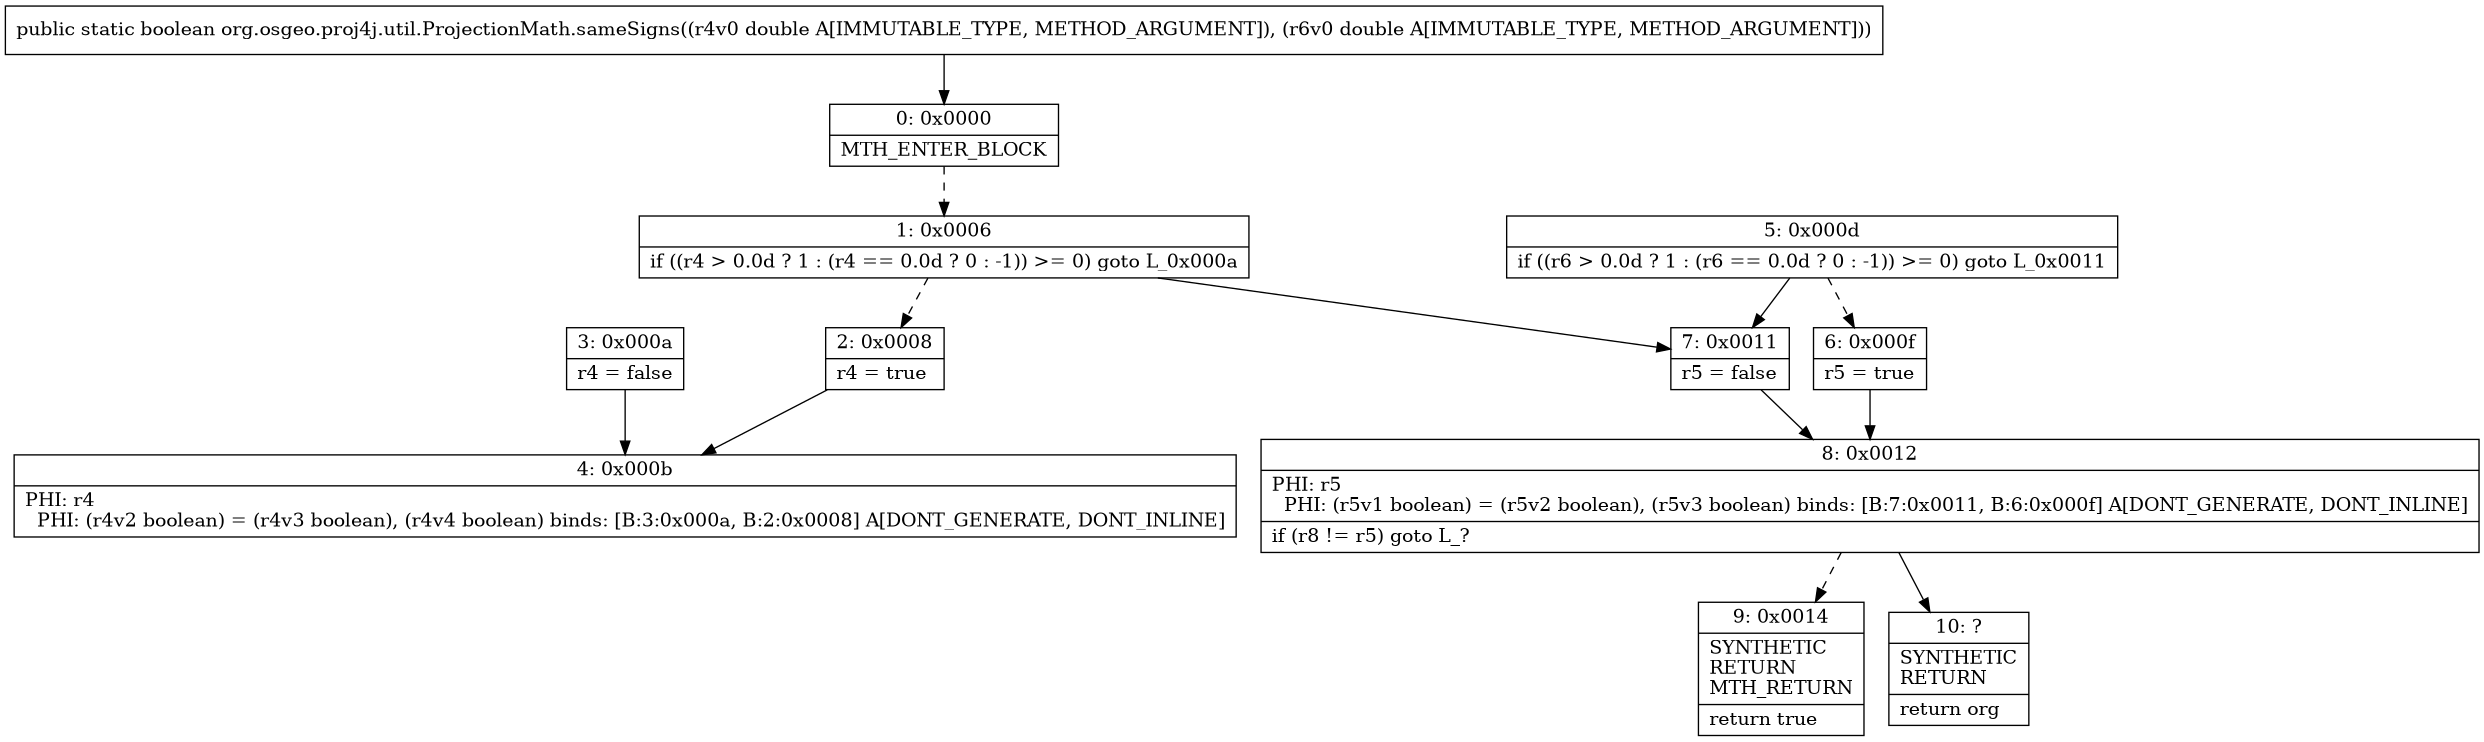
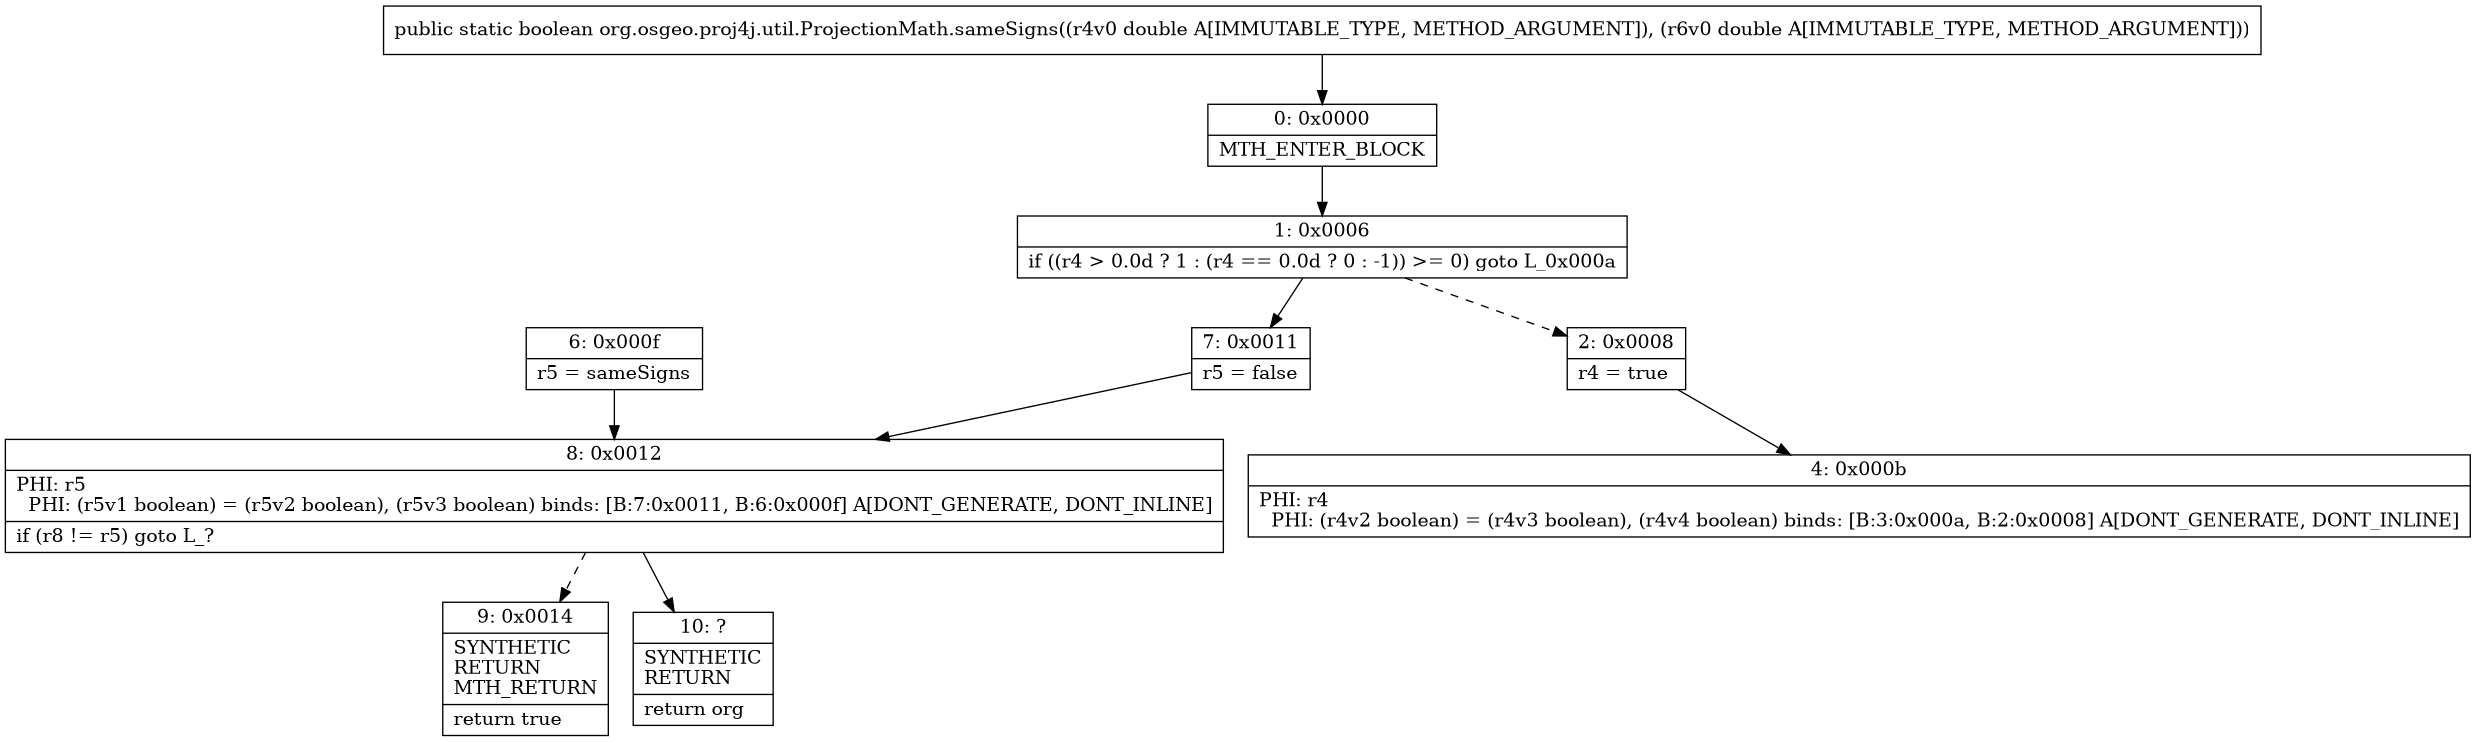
(944, 184) -> (1322, 184)
(1812, 247) -> none
(625, 359) -> none
(1869, 373) -> (614, 373)
